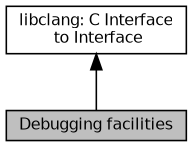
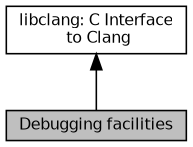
(96, 30) -> (96, 30)
